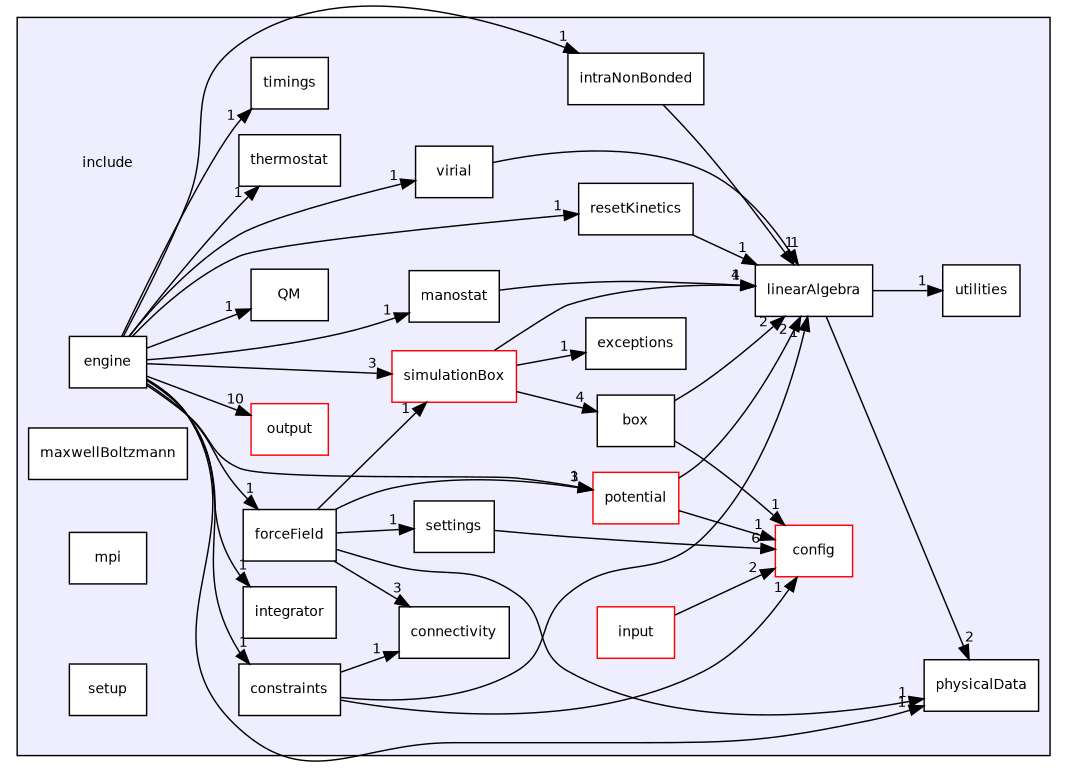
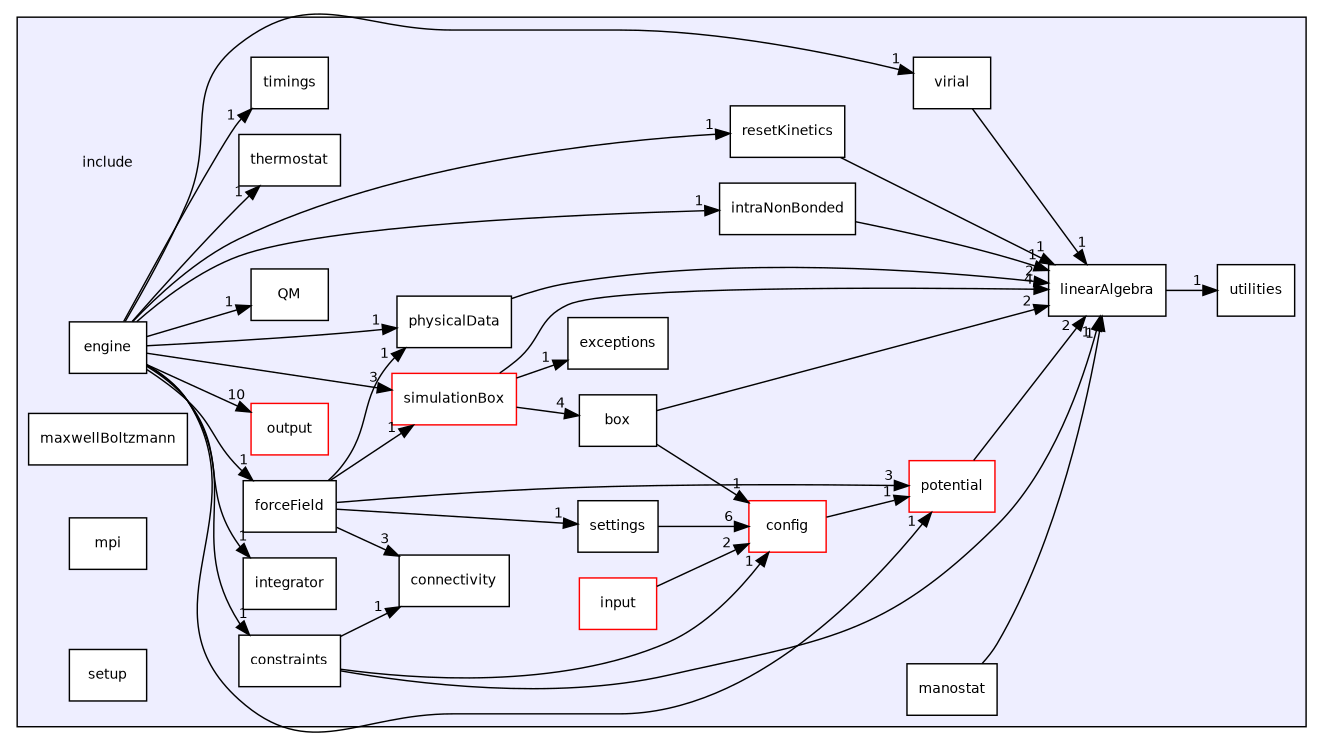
(272, 346) -> none
(895, 481) -> (772, 268)
(726, 525) -> (860, 509)
